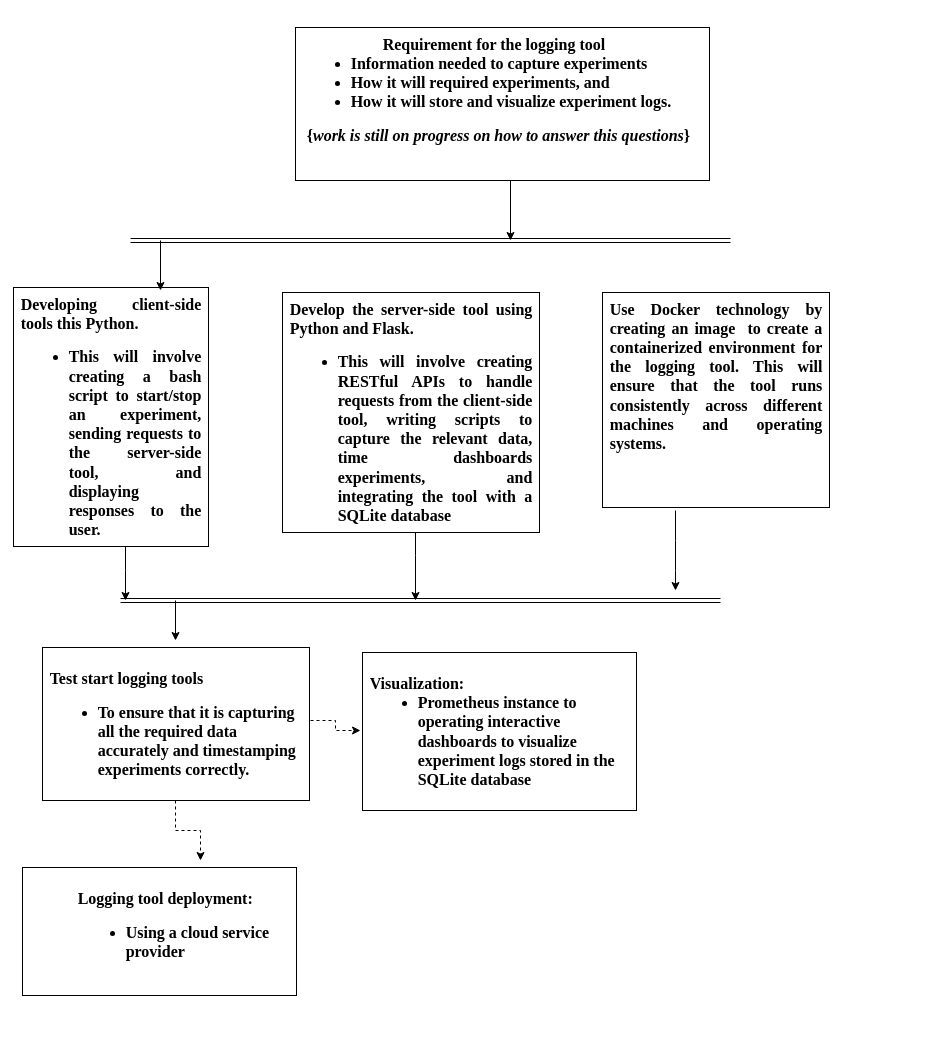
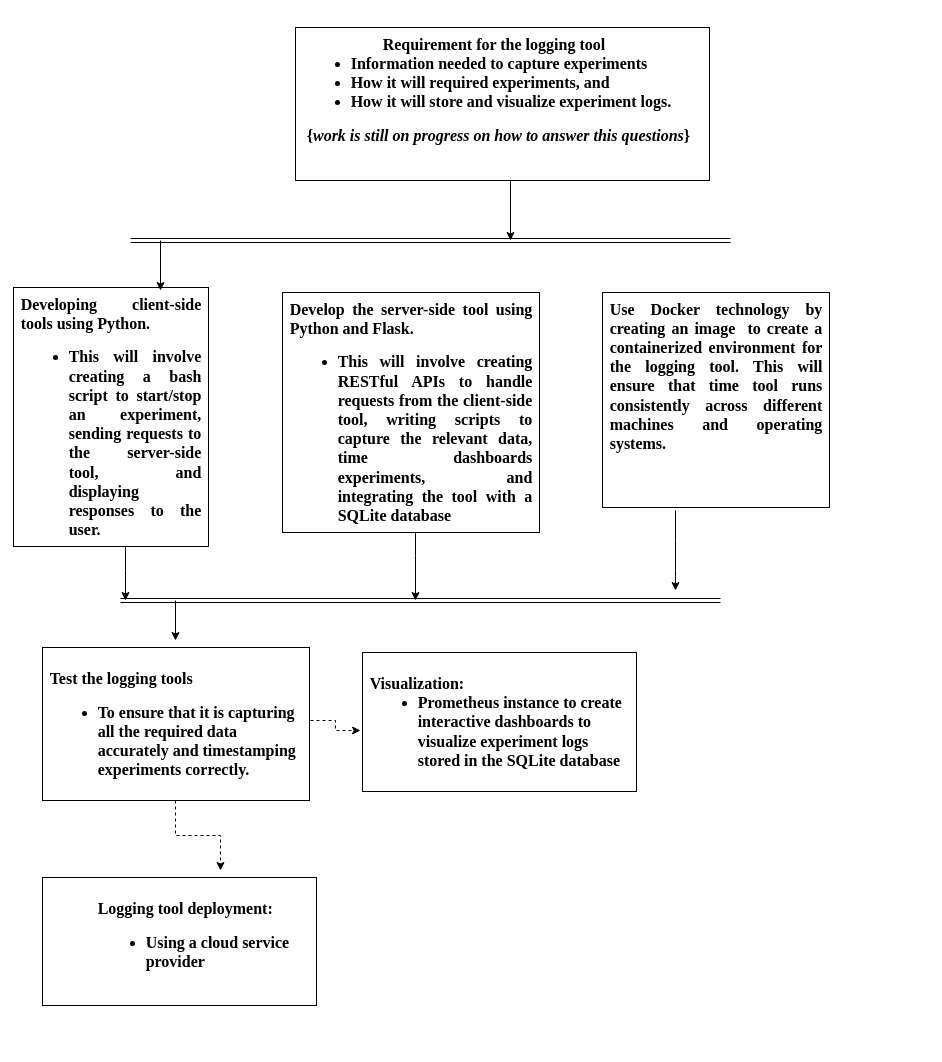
(717, 336) -> (717, 336)
(127, 338) -> (127, 338)
(642, 674) -> (642, 674)
(177, 676) -> (177, 676)
(201, 946) -> (221, 956)
